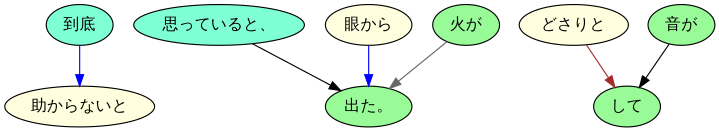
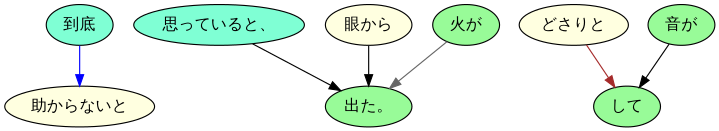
(369, 60) -> (369, 60)
